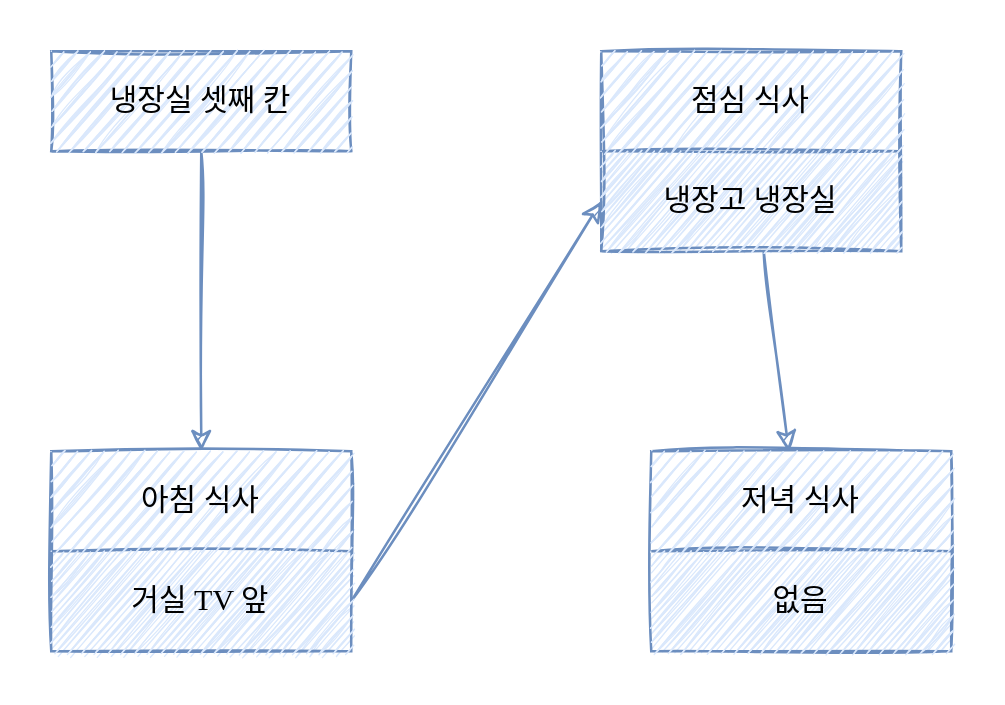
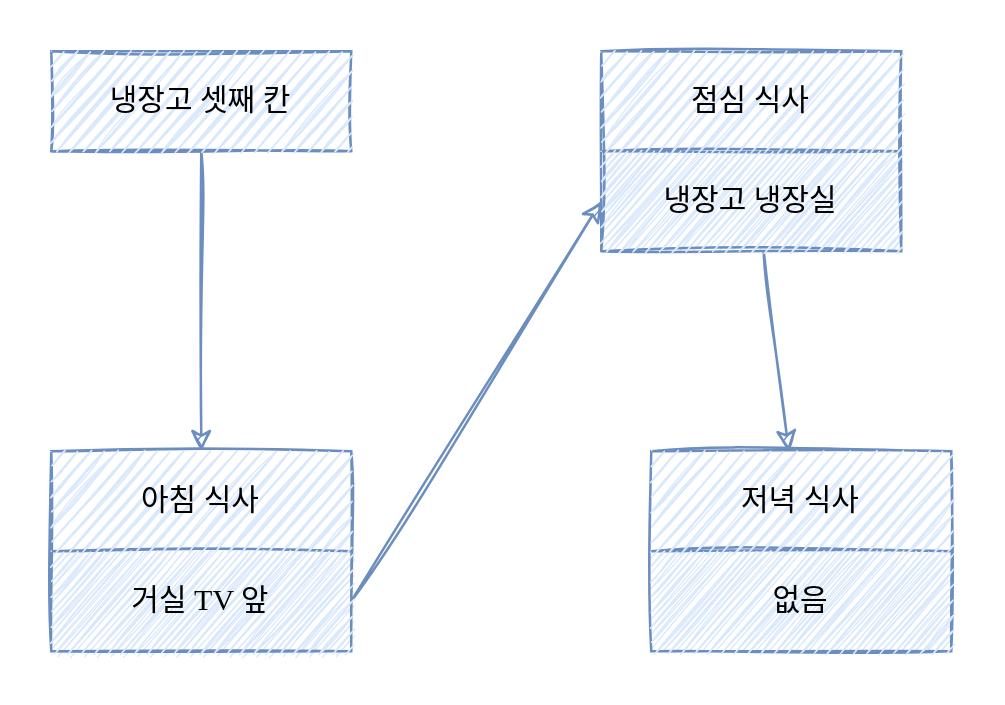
(201, 101) -> (201, 101)
